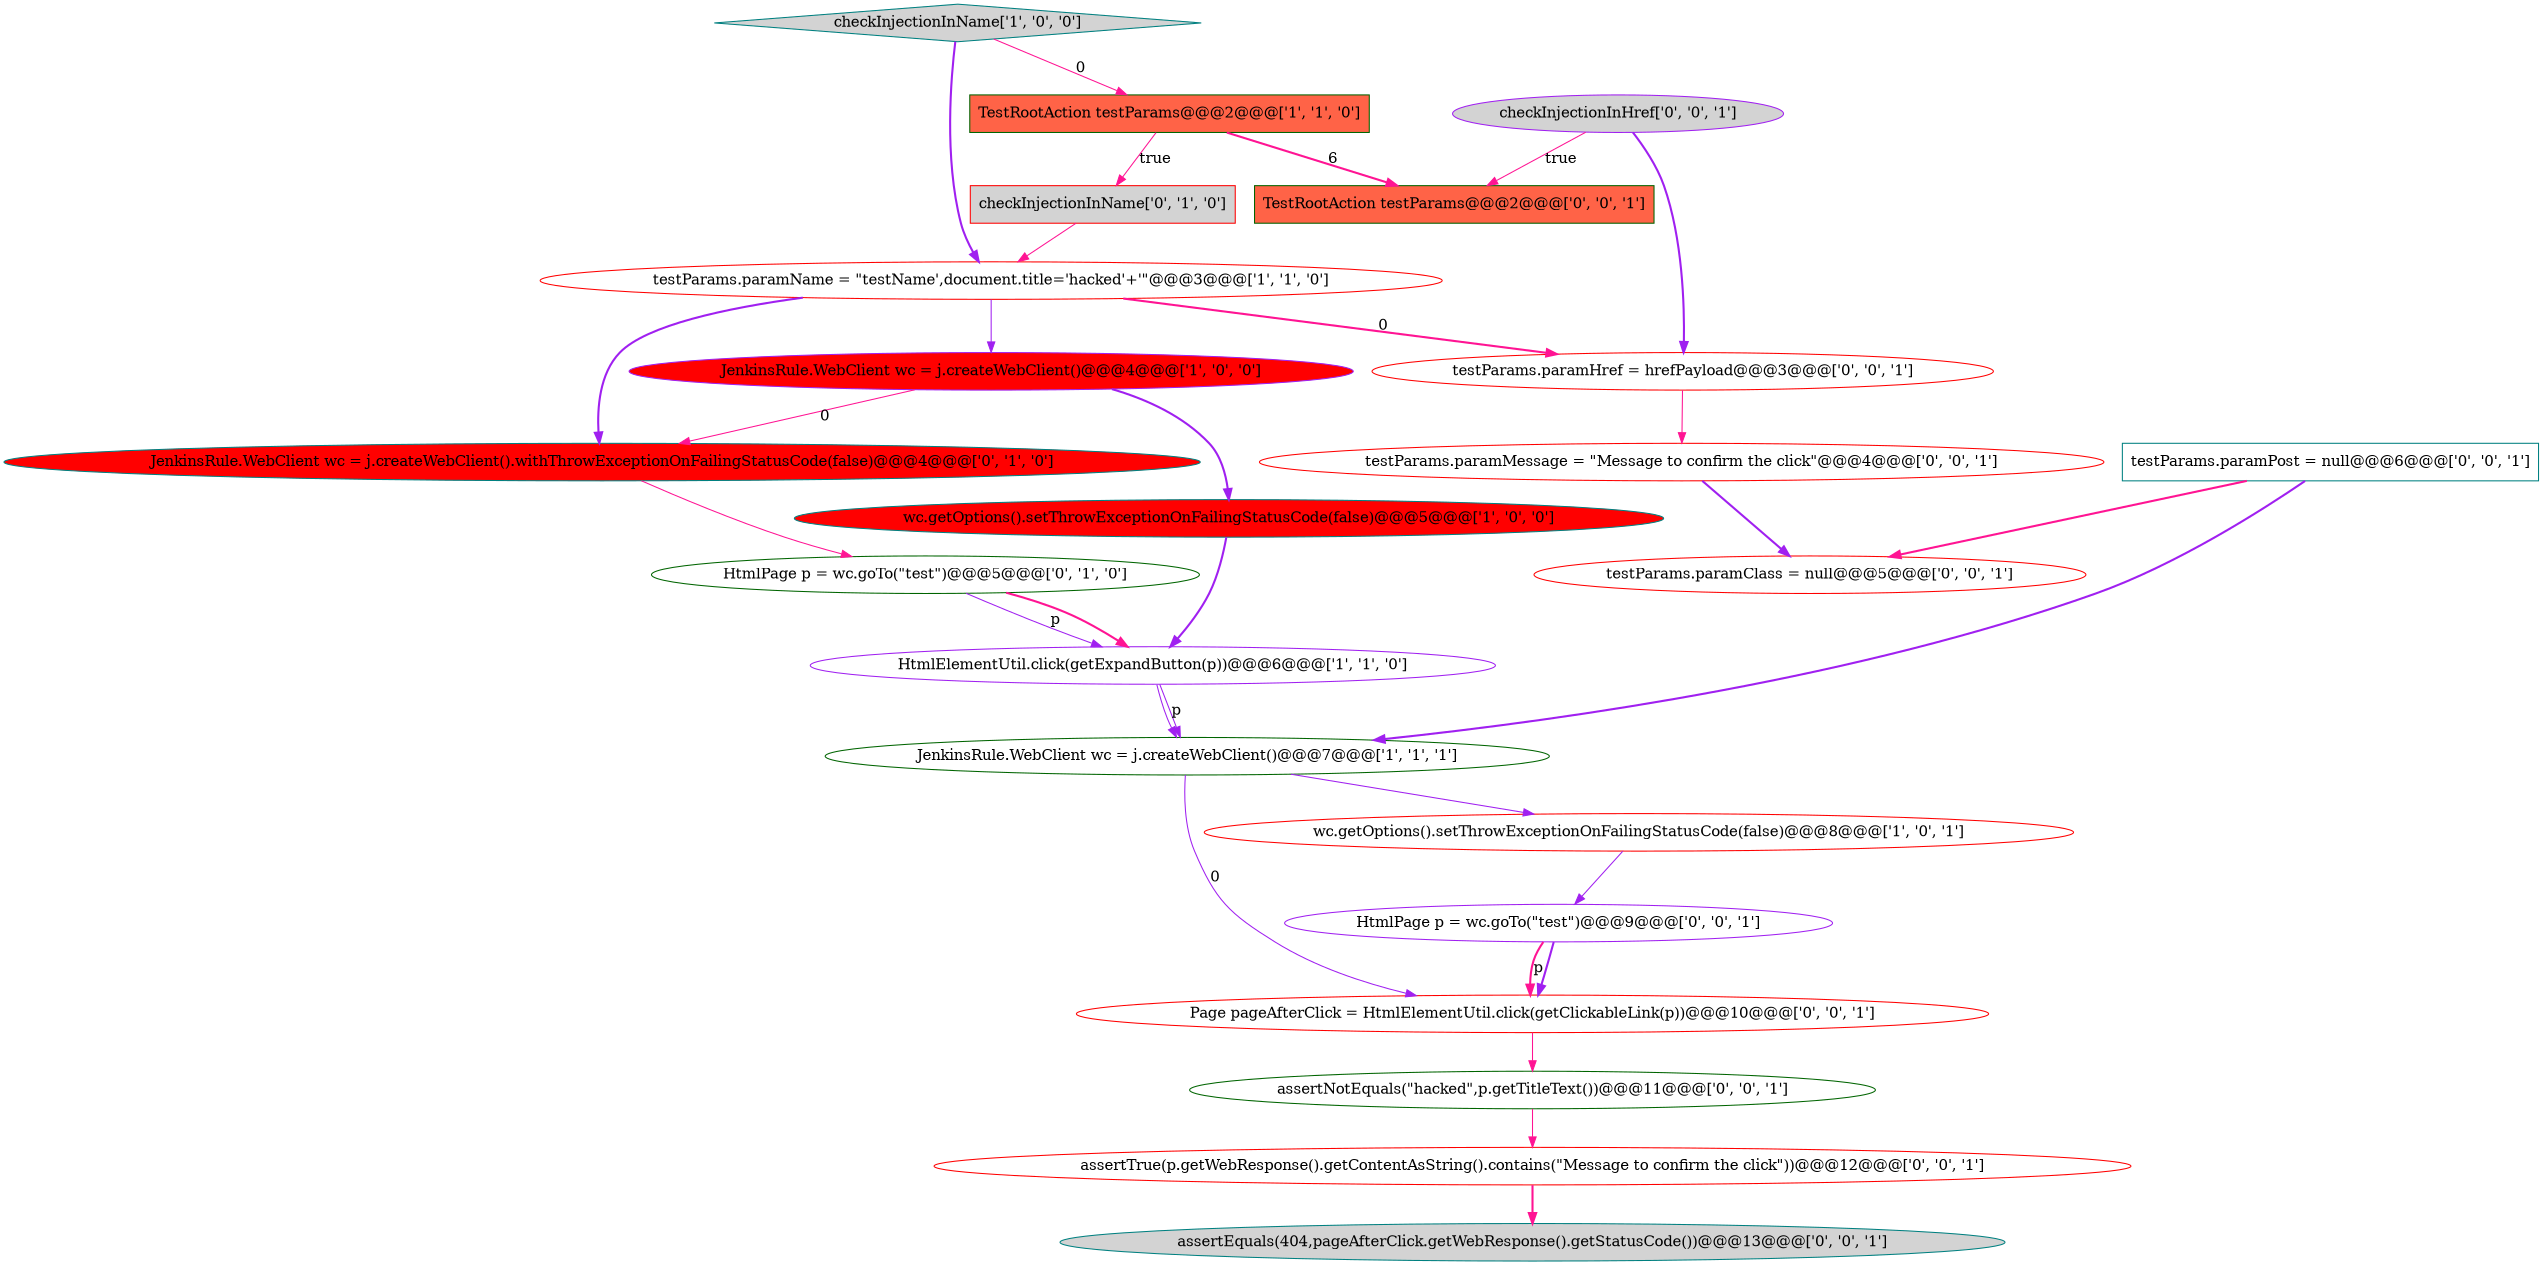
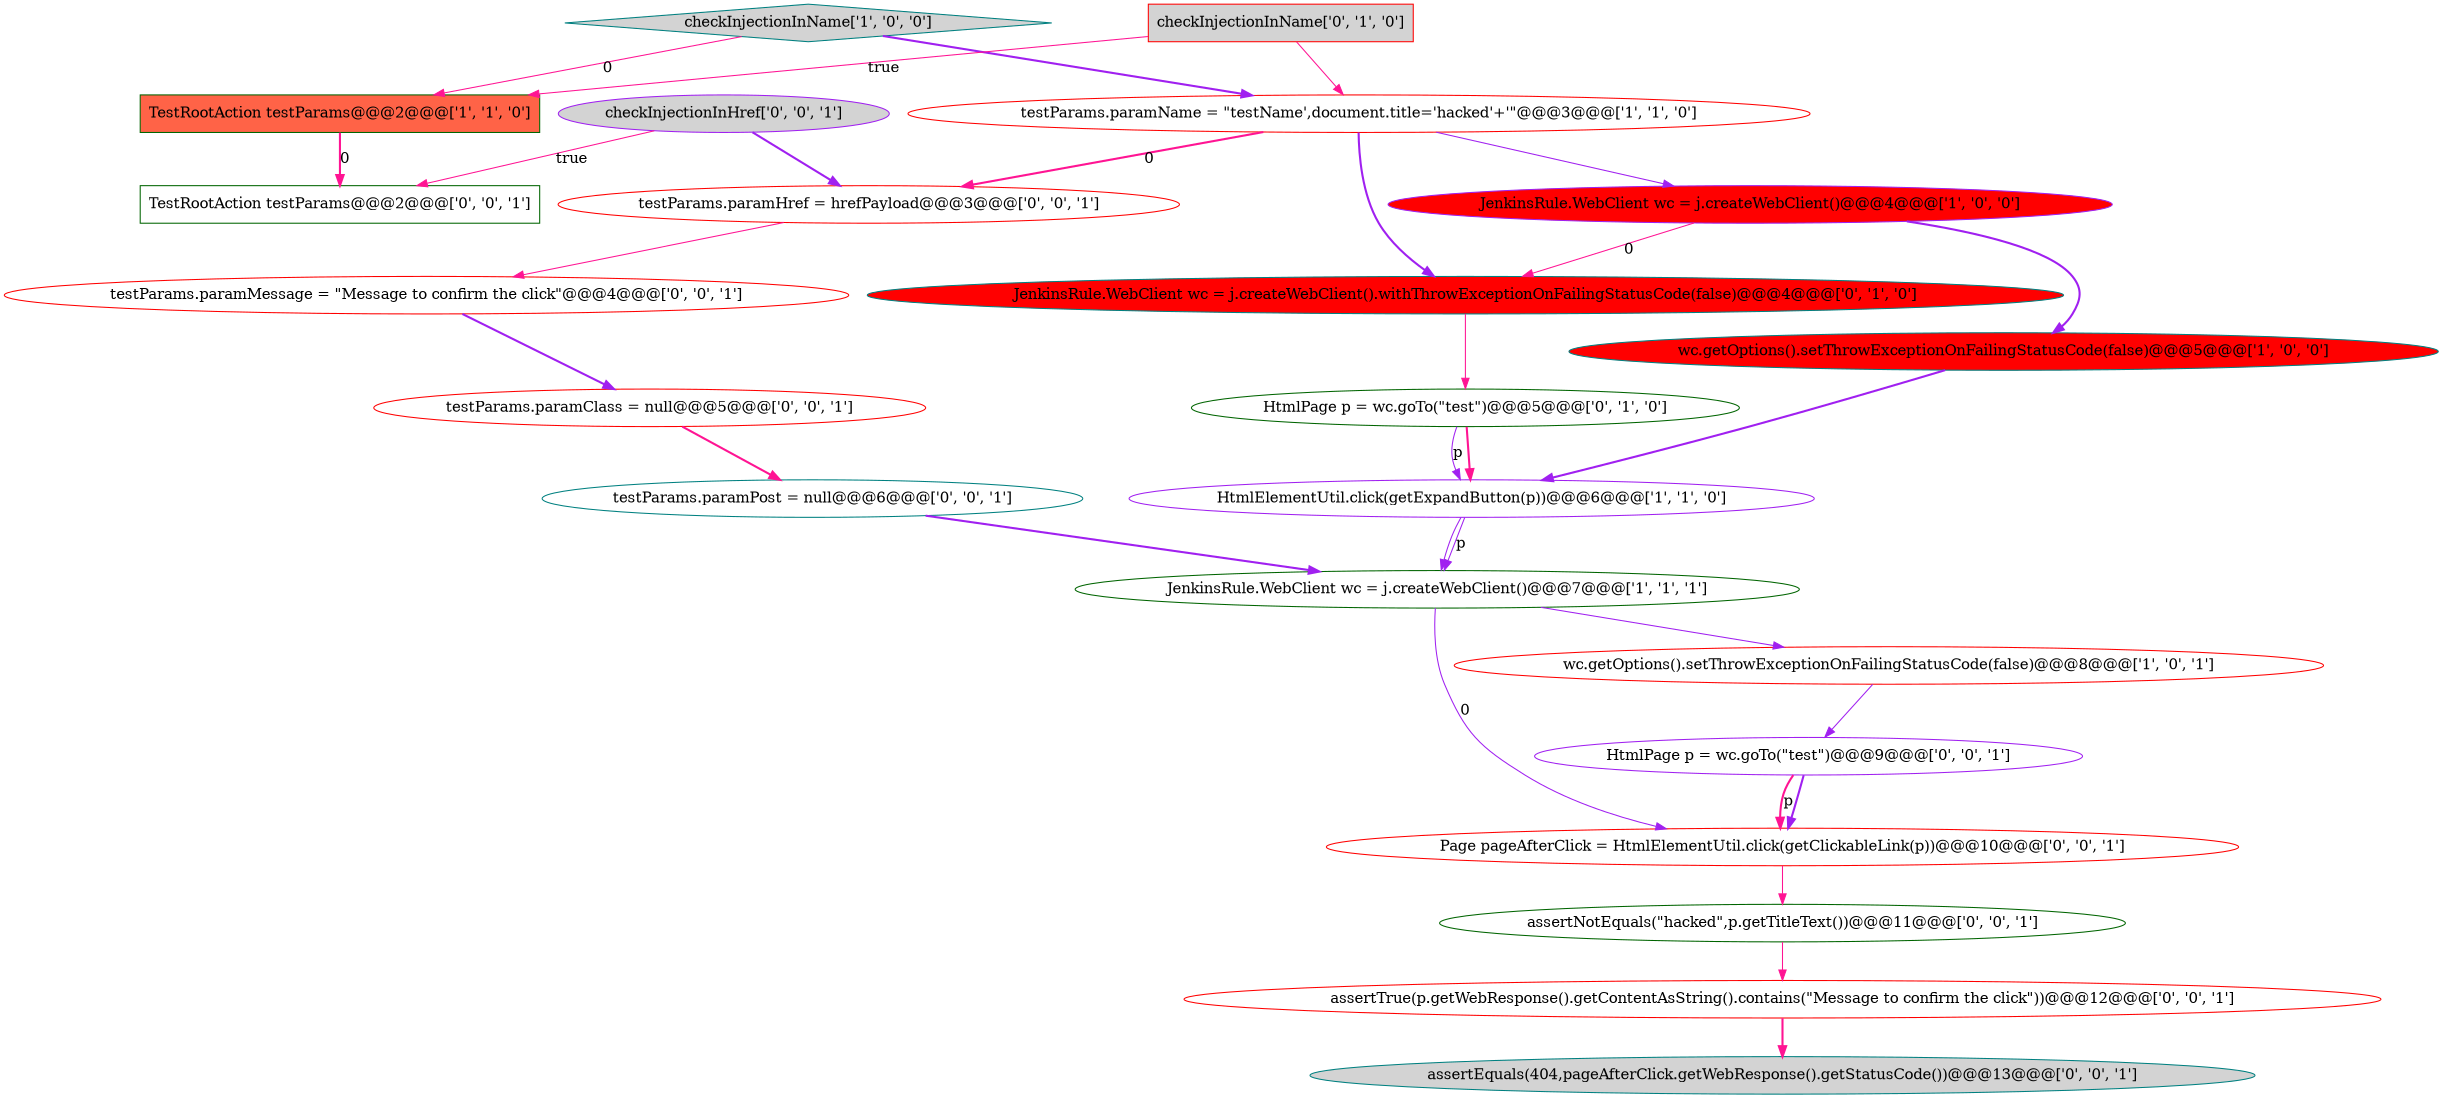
(1139, 155) -> (844, 65)
(1333, 159) -> (345, 159)
(1454, 204) -> (340, 204)
(2330, 462) -> (812, 499)
(2074, 518) -> (726, 451)
